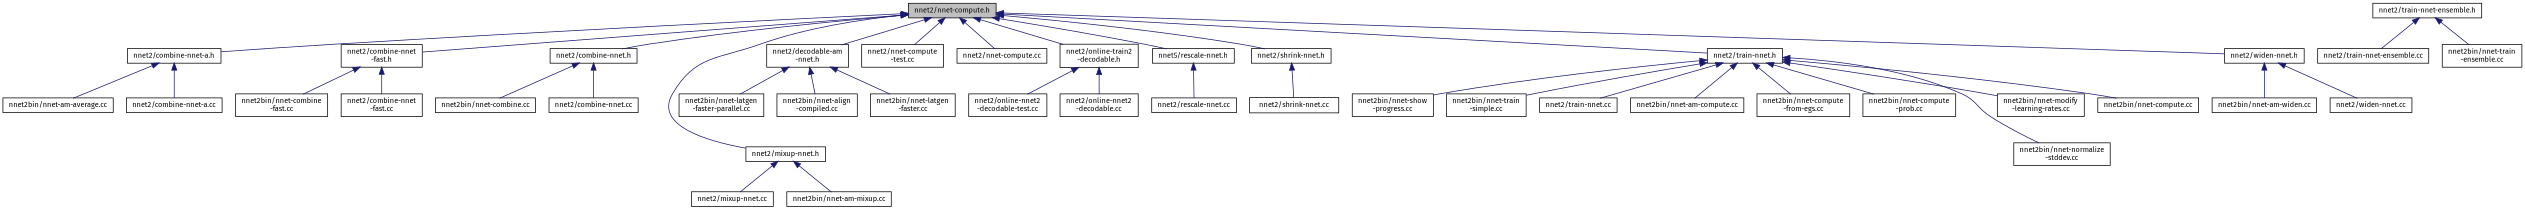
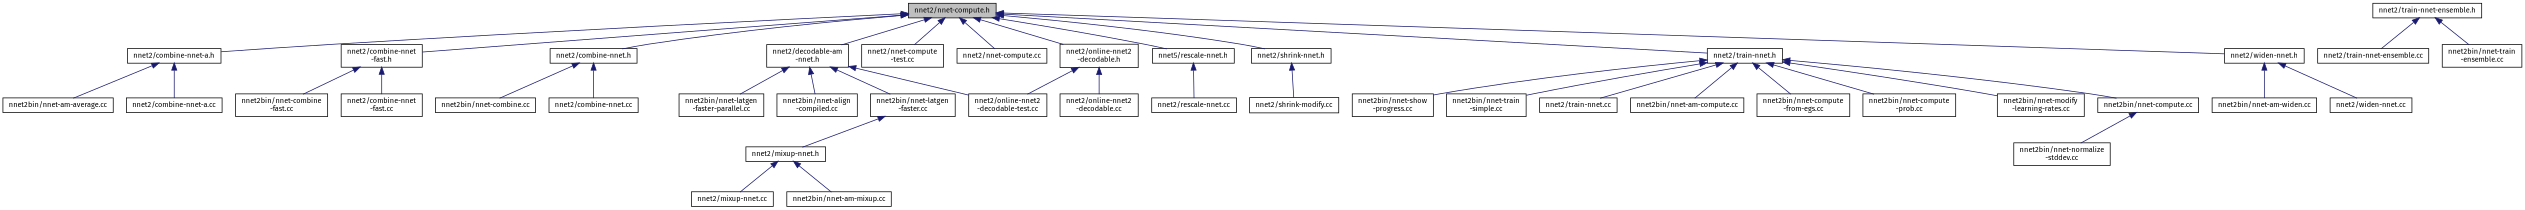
(728, 54) -> (840, 133)
(1099, 56) -> (1099, 56)
(1916, 78) -> (2105, 130)
none -> (912, 82)
(1294, 105) -> (1294, 105)
